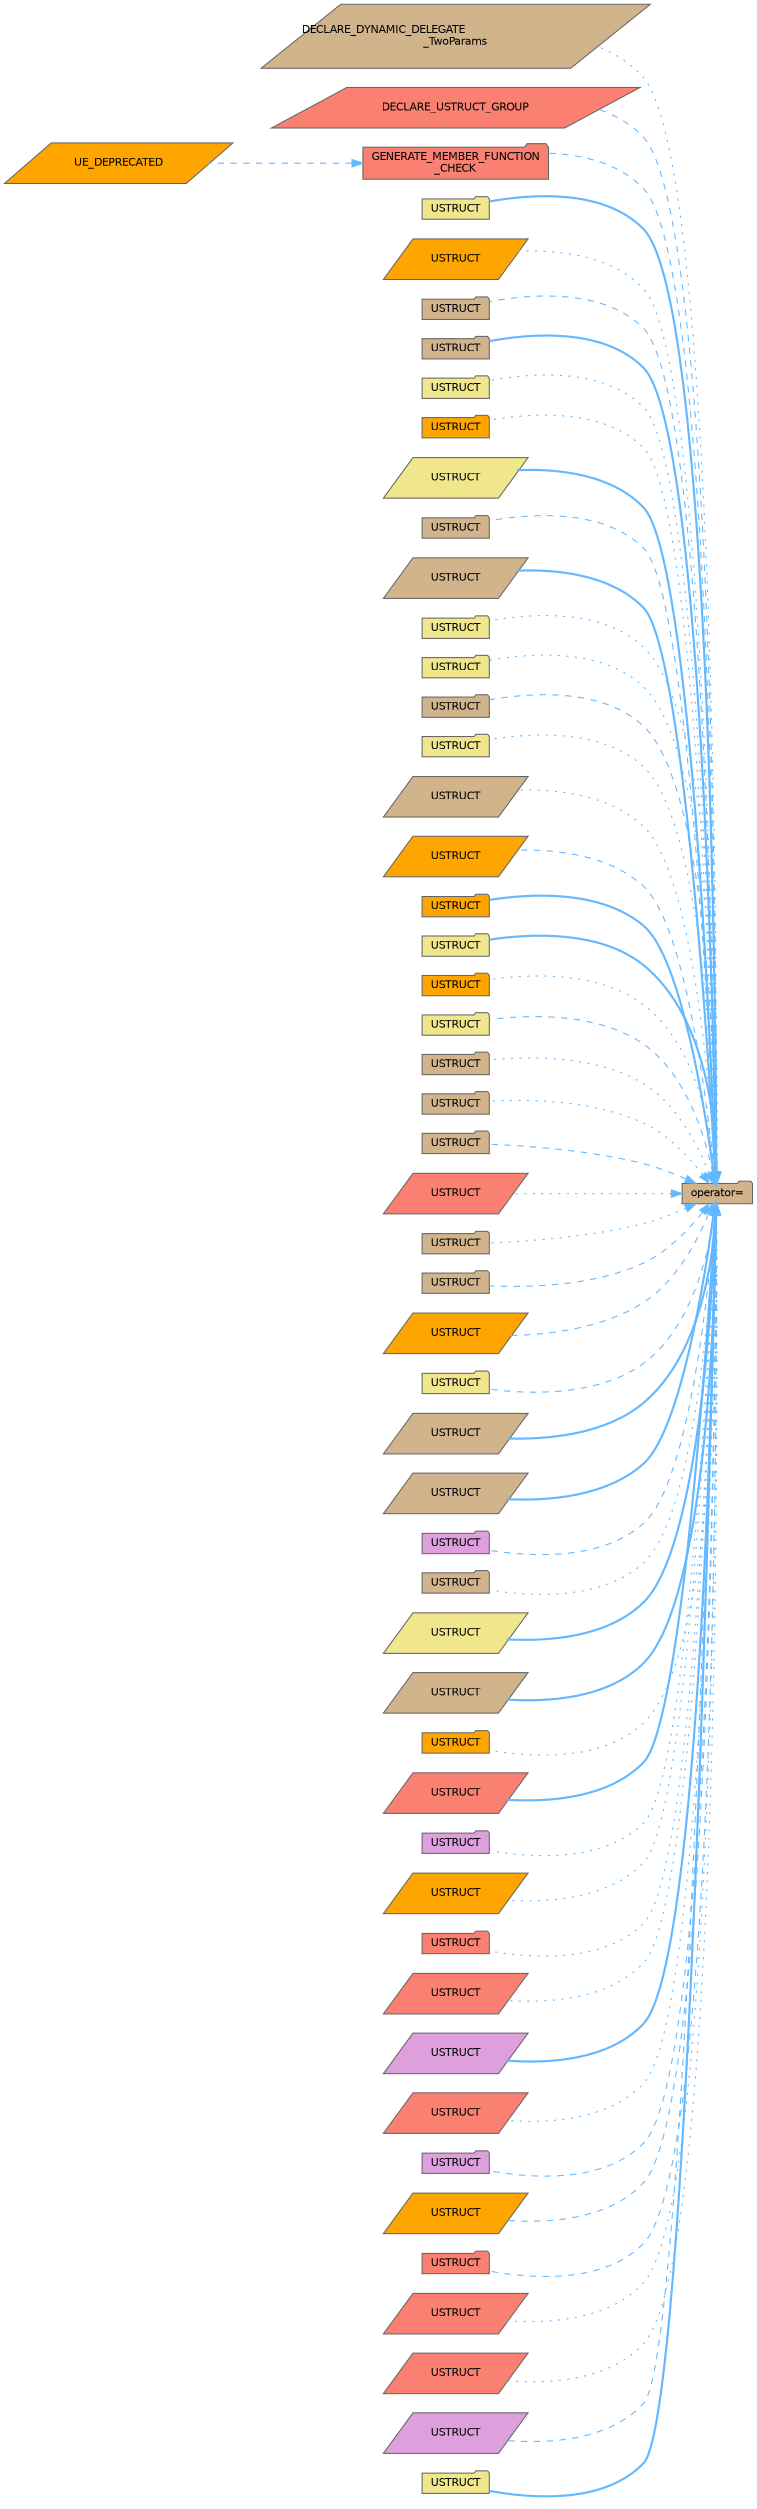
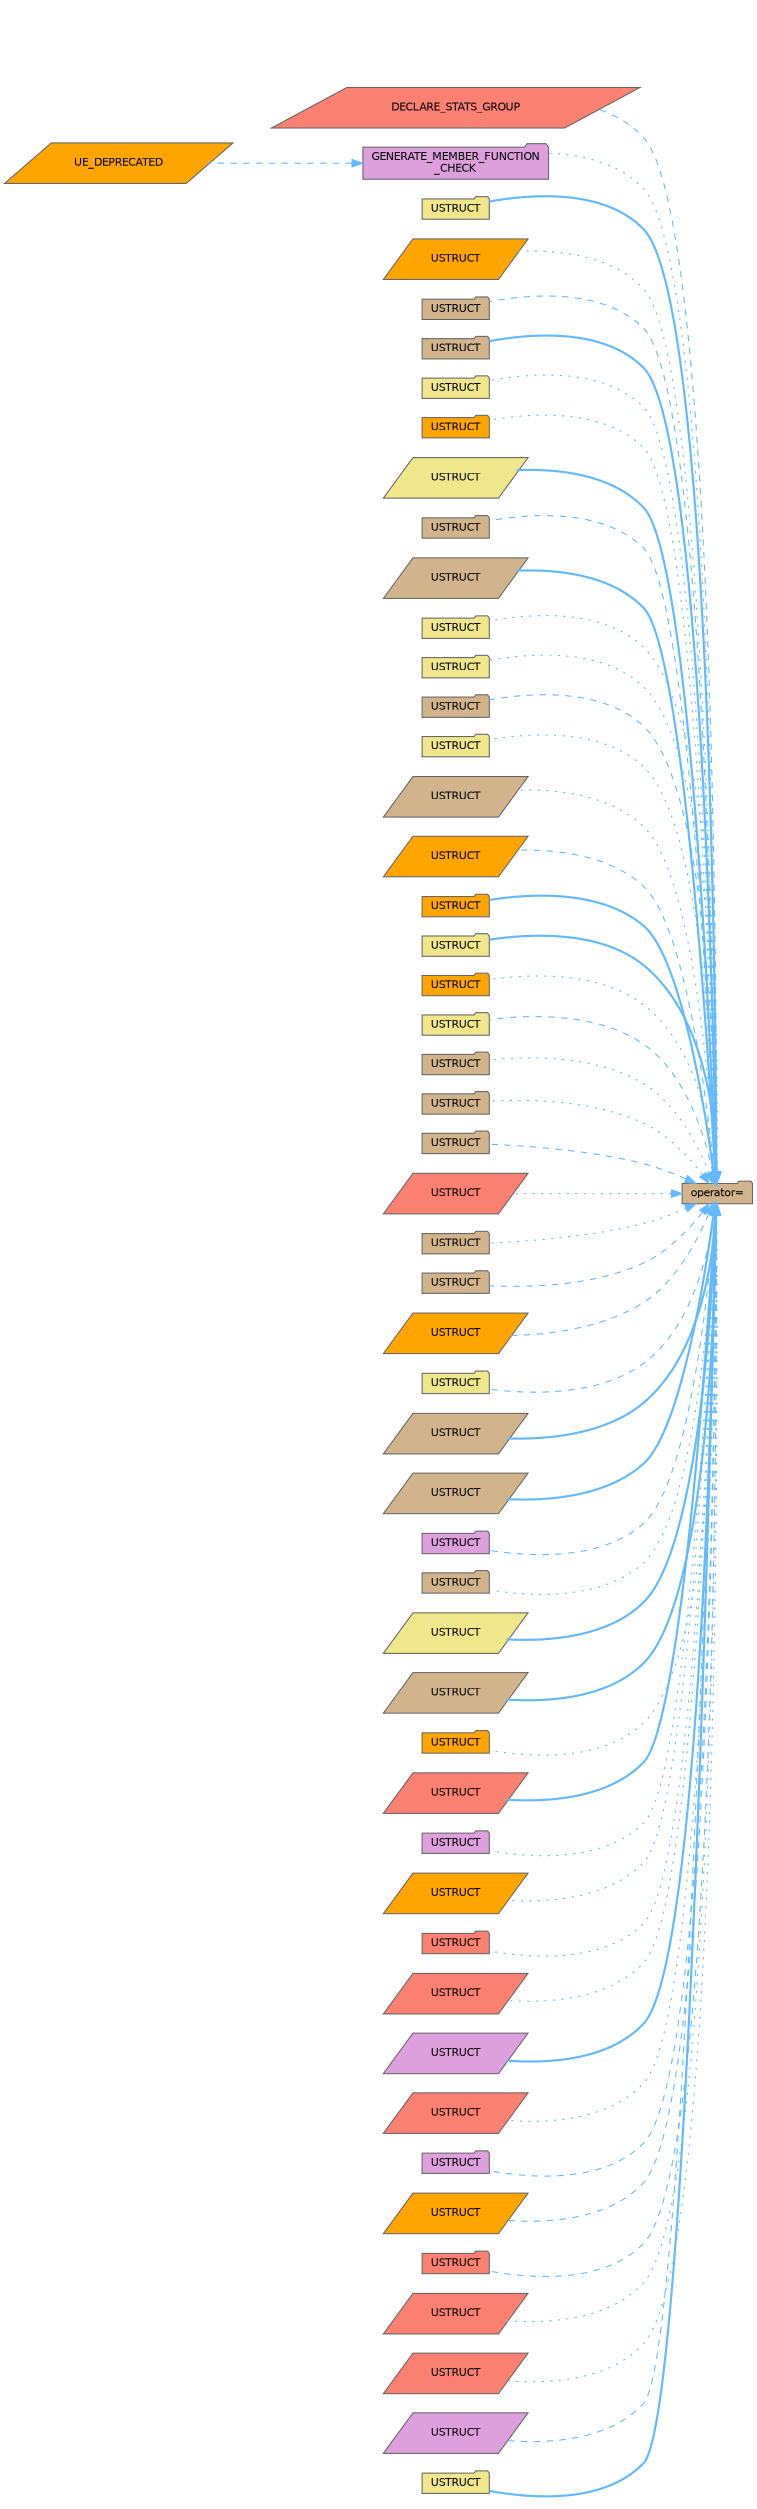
(456, 36) -> none
(456, 108) -> (456, 108)
(456, 163) -> (456, 163)
(704, 625) -> (704, 625)
